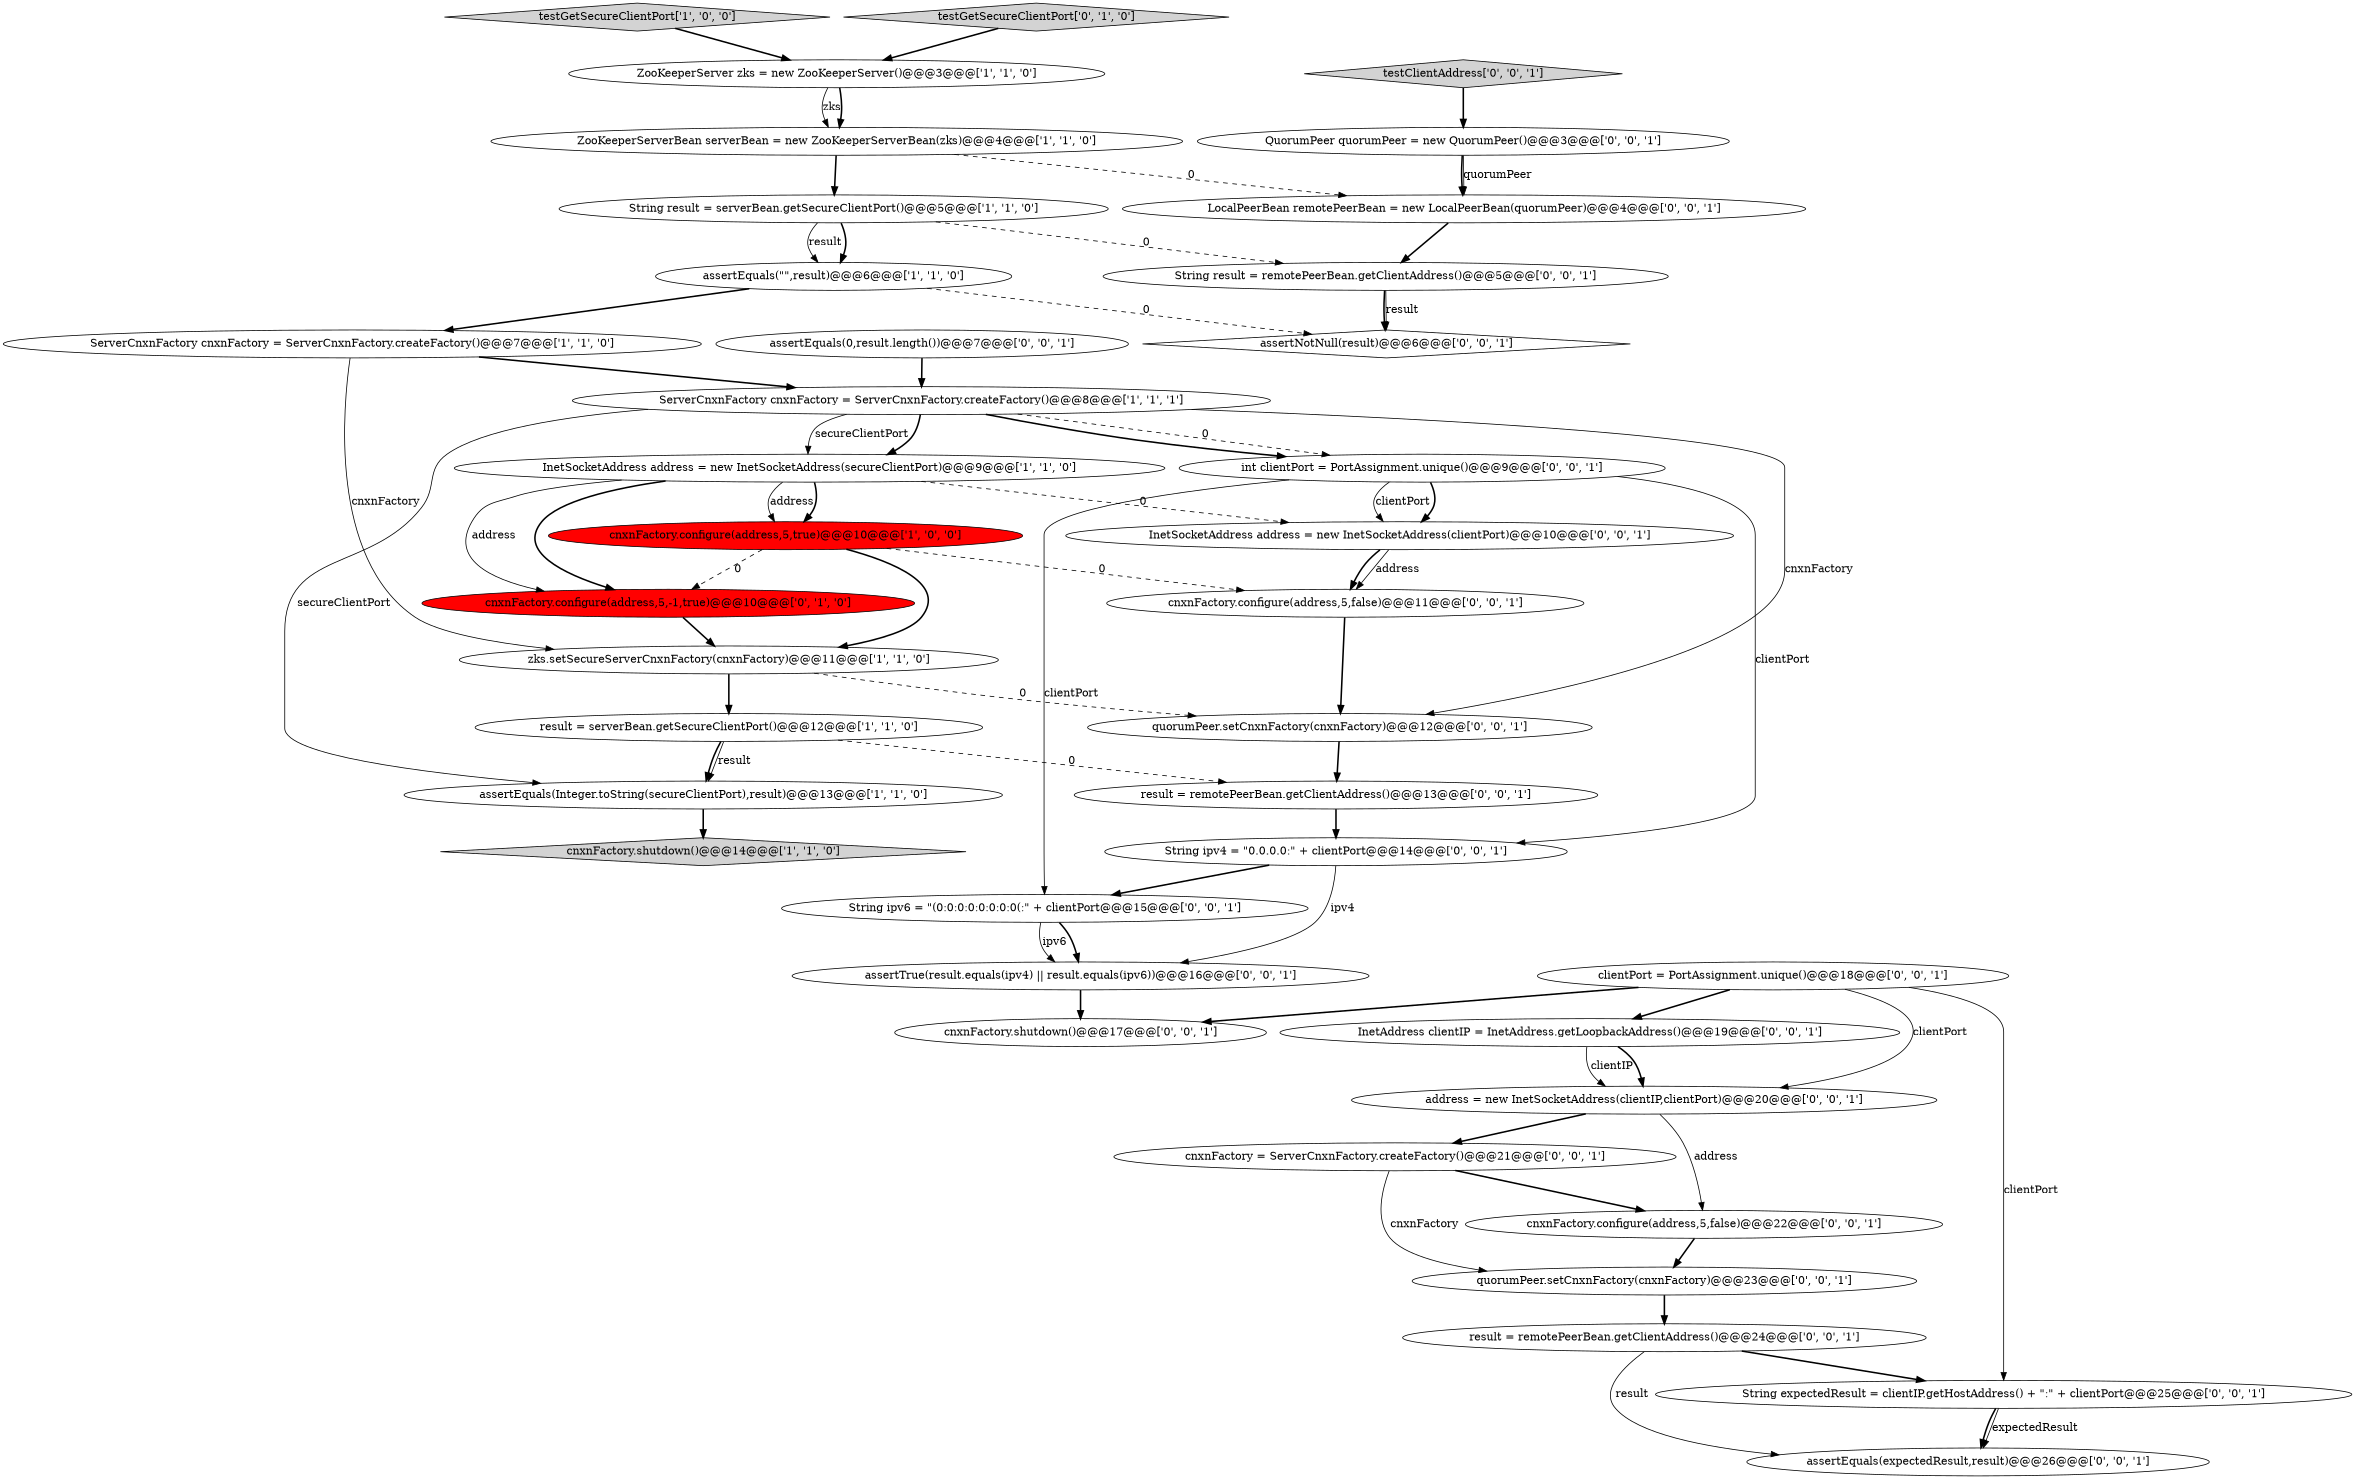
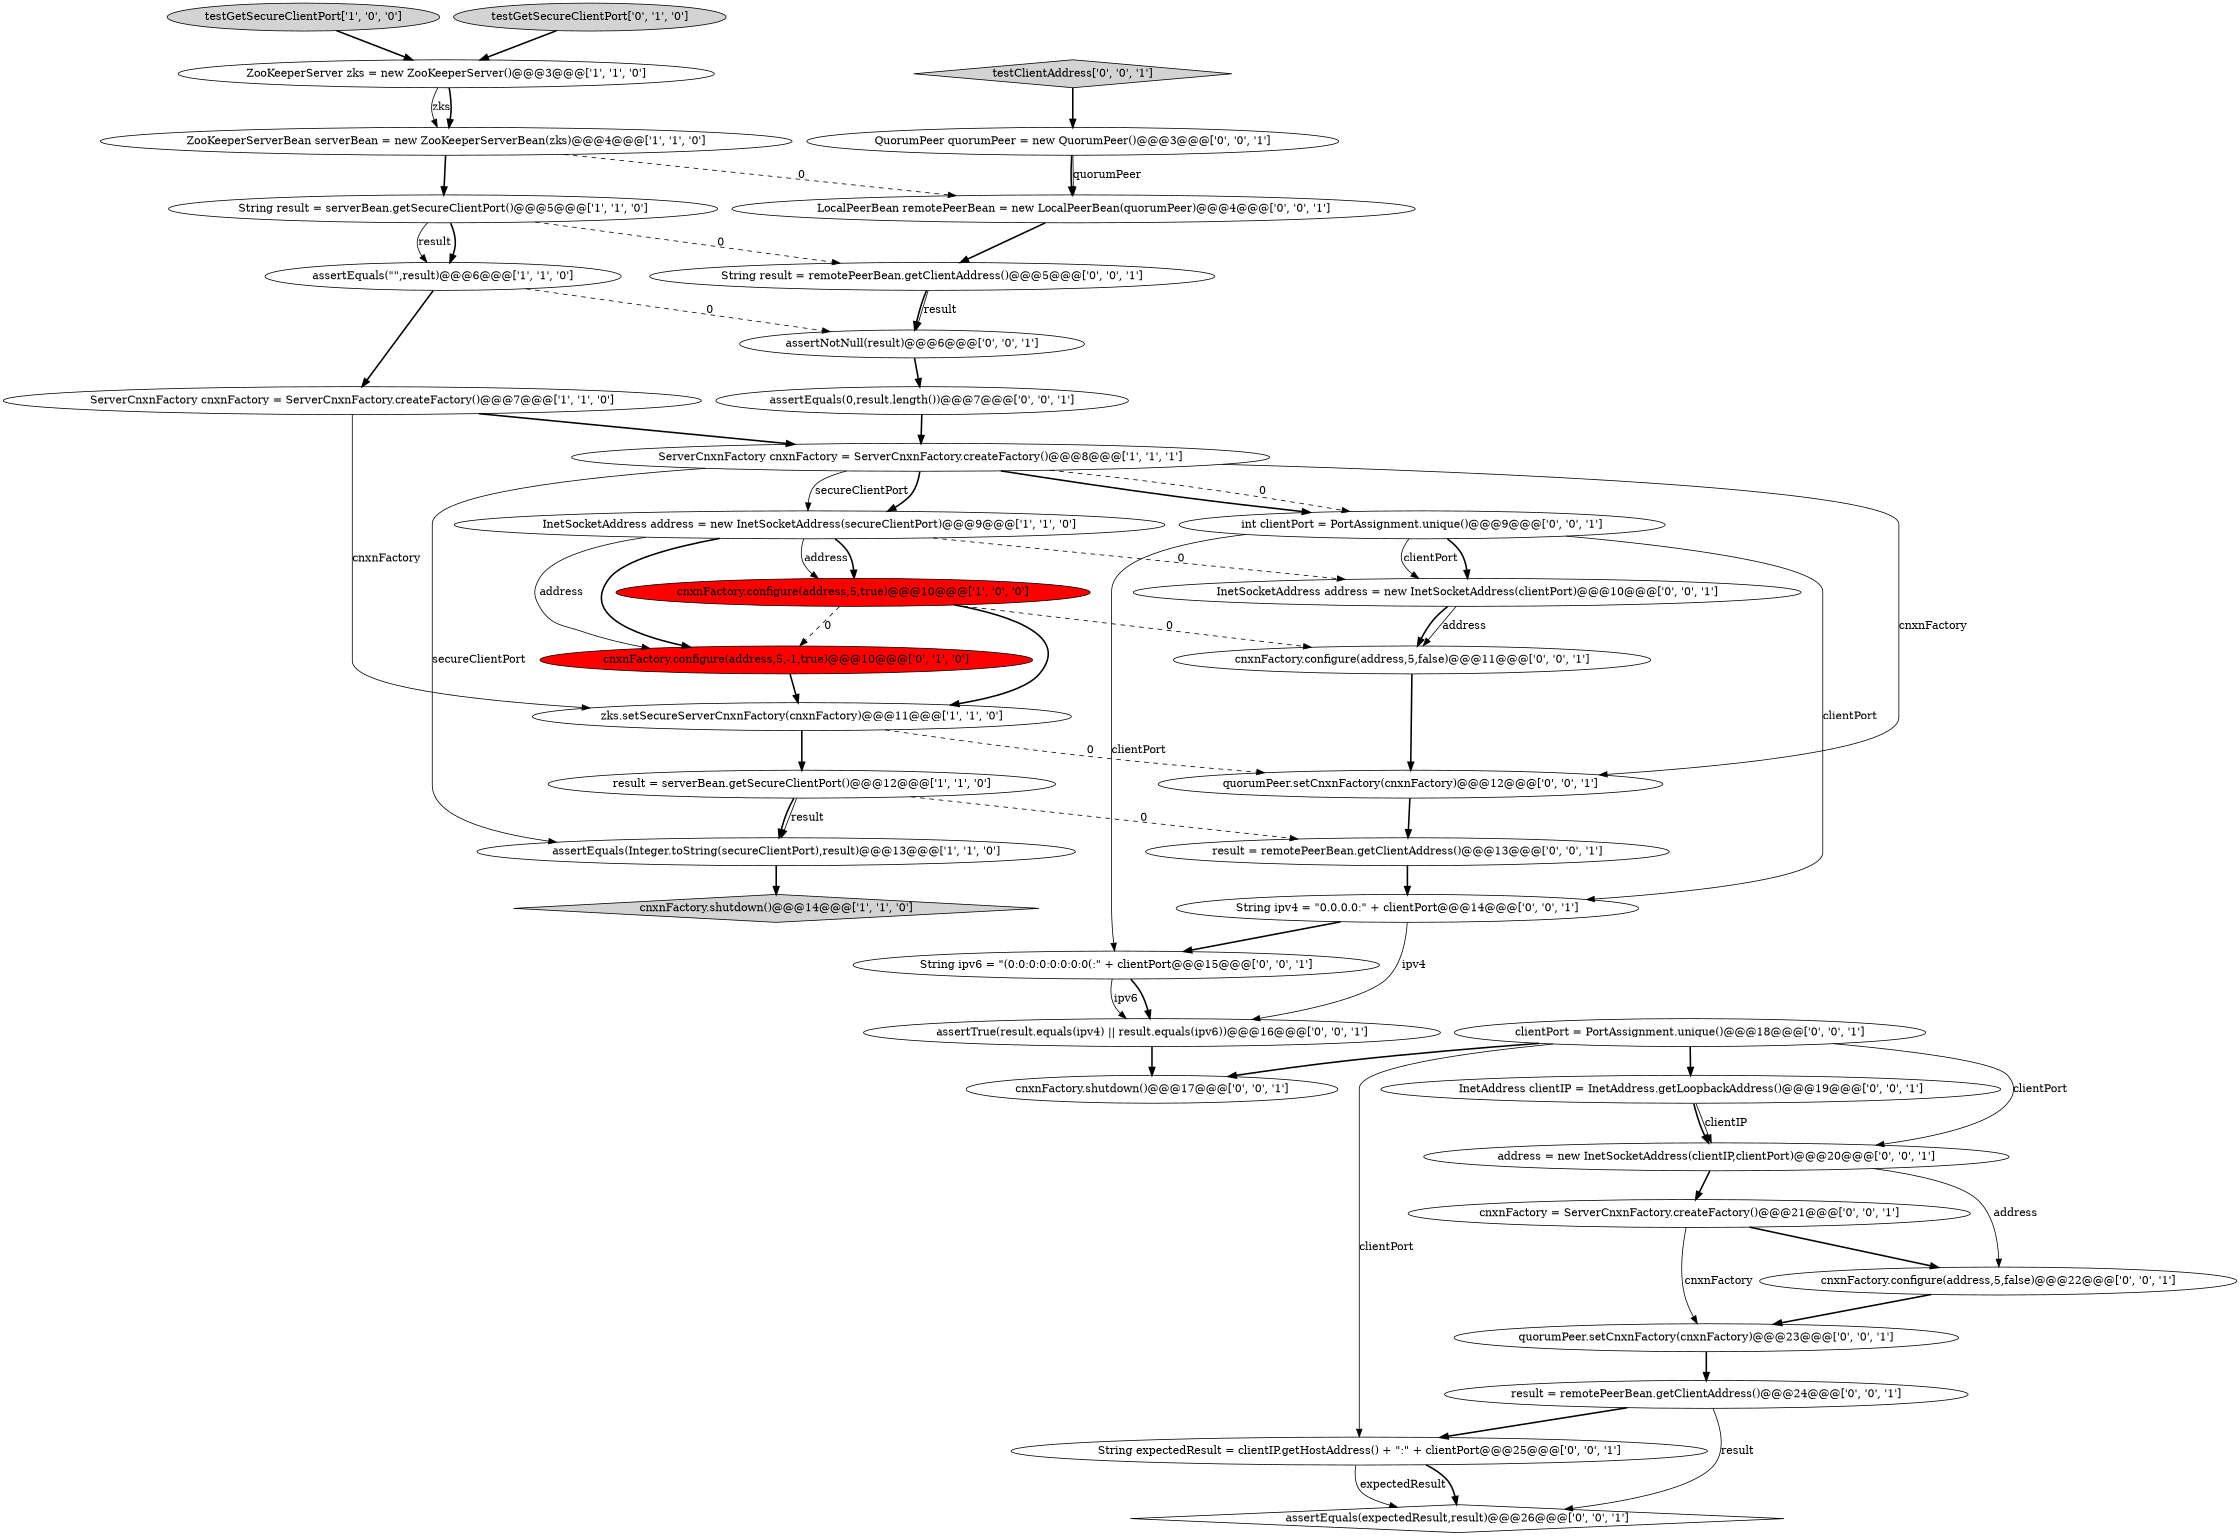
(637, 17) -> (303, 17)
(1036, 17) -> (590, 17)
(1386, 344) -> (912, 344)
none -> (916, 368)
(1978, 1462) -> (1457, 1519)
